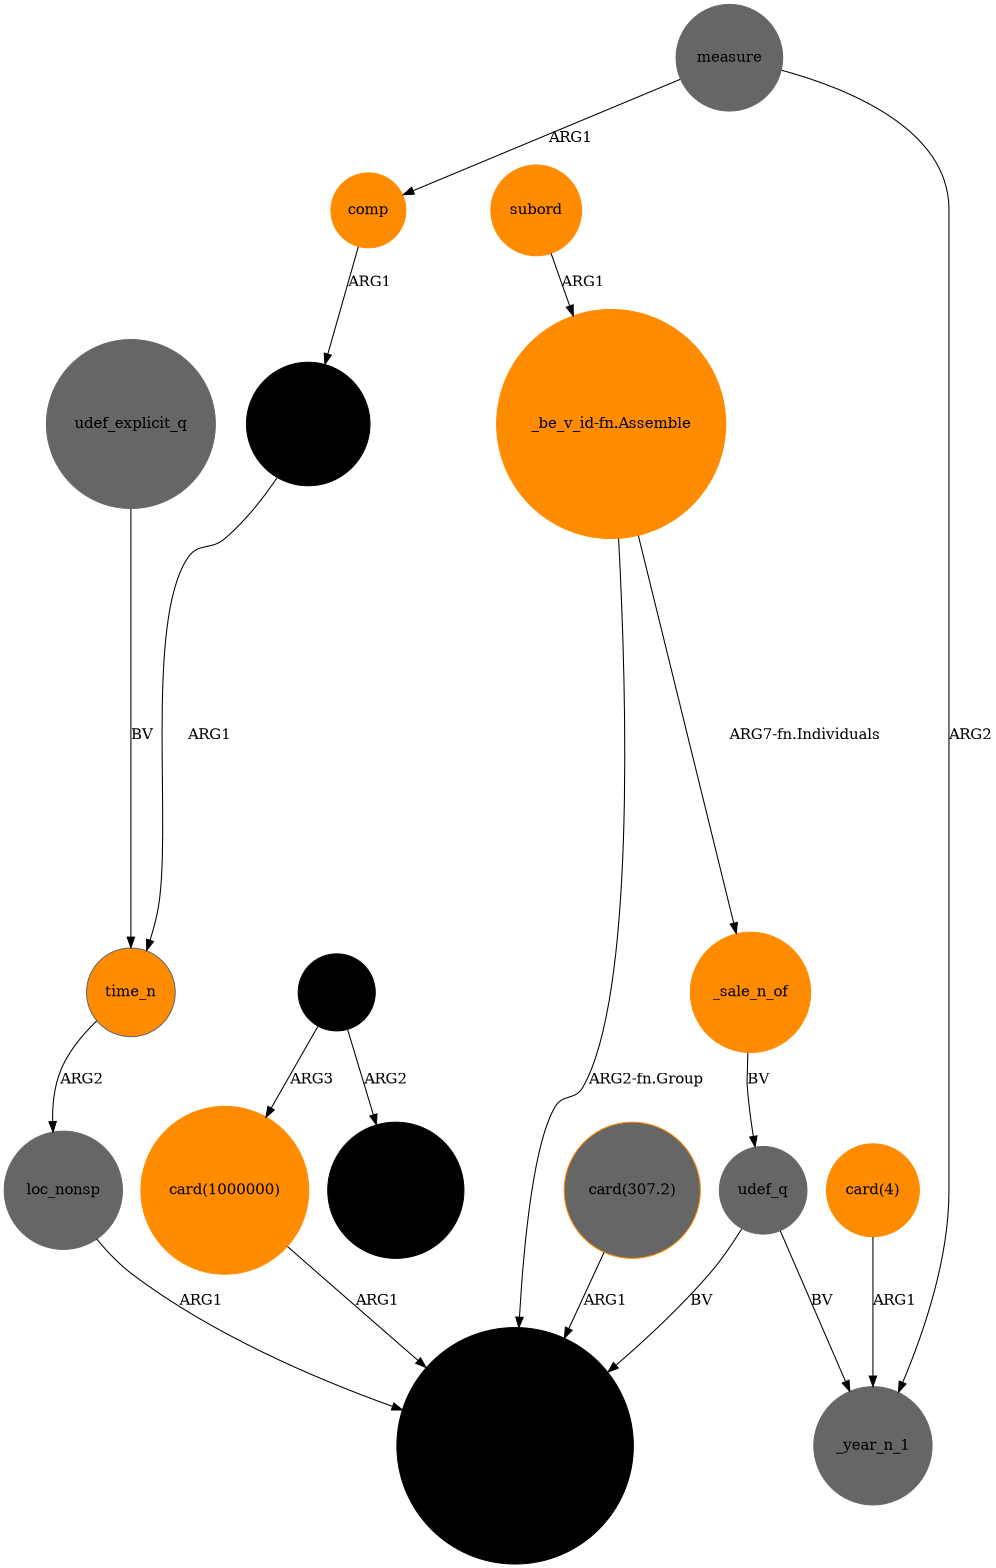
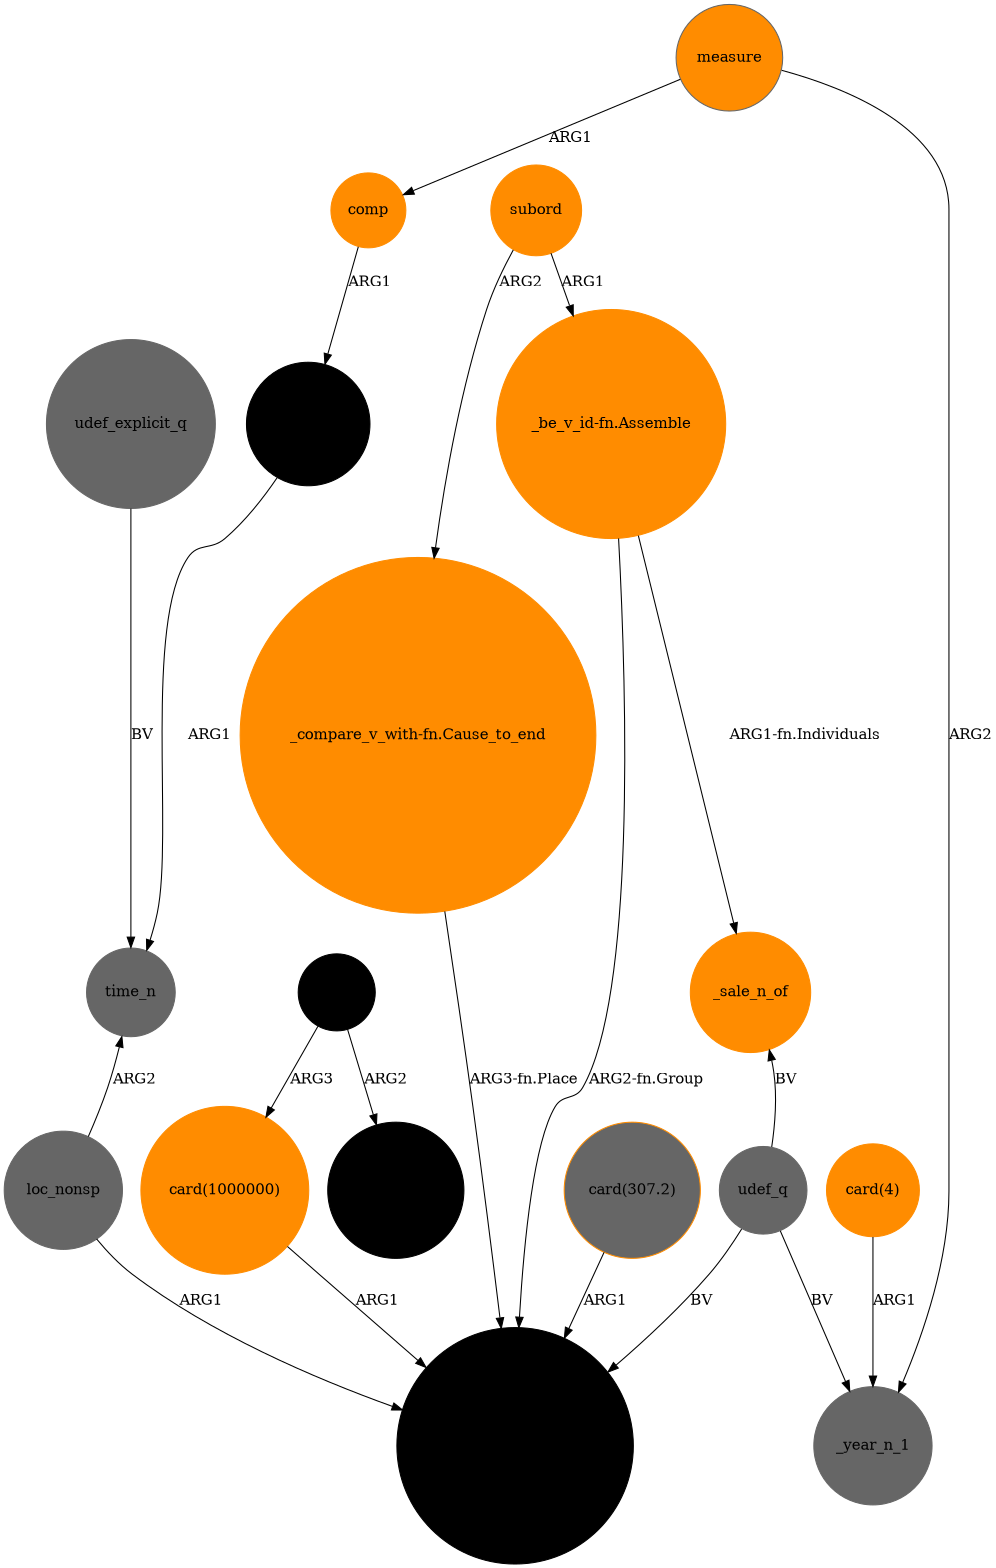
(729, 58) -> (729, 58)
none -> (418, 735)
(805, 735) -> (805, 735)
(131, 992) -> (131, 992)
(63, 1066) -> (106, 1093)
(748, 1095) -> (775, 1104)
